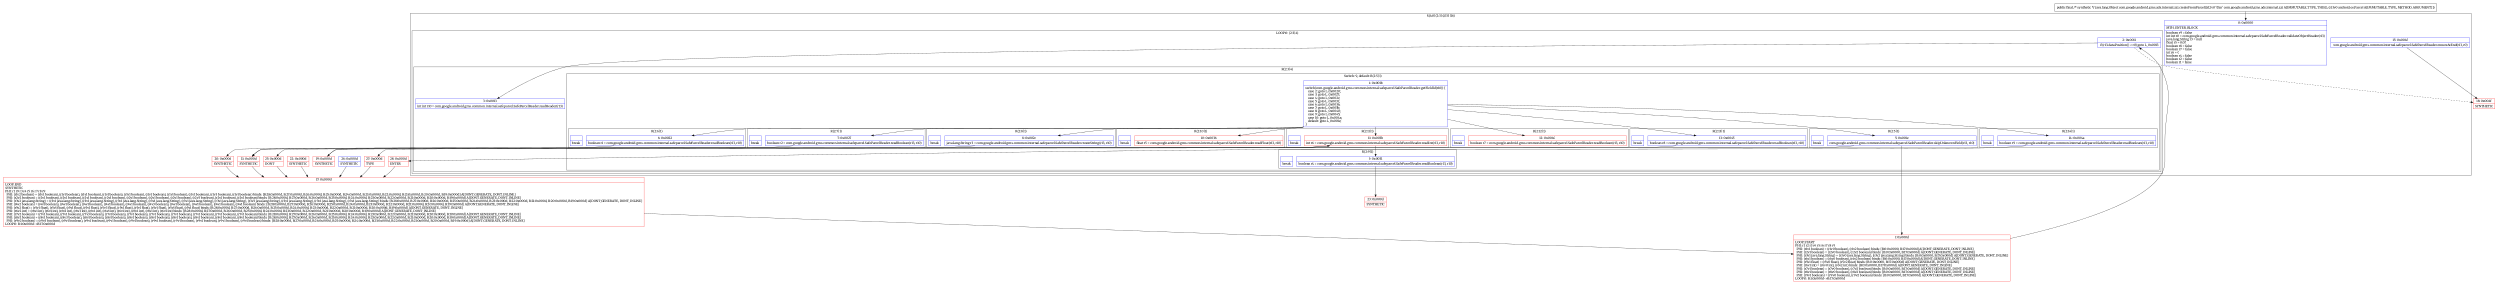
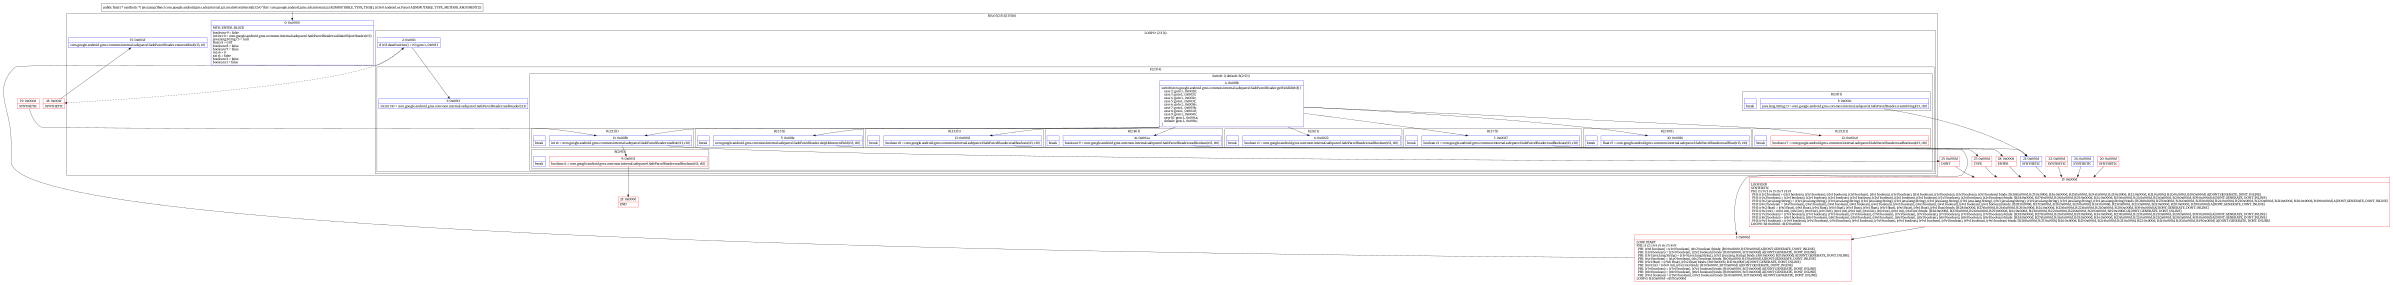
(2179, 56) -> (222, 56)
(2441, 73) -> (95, 74)
(1182, 128) -> none
(1209, 141) -> (1675, 141)
(1376, 141) -> (621, 141)
(420, 148) -> none
(1091, 148) -> none
(249, 161) -> (2031, 161)
(1376, 161) -> (628, 161)
(1376, 204) -> (623, 204)
